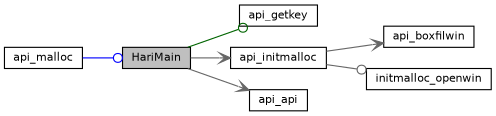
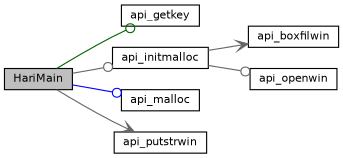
(98, 58) -> (92, 88)
(205, 58) -> (88, 71)
(429, 79) -> (294, 79)
(278, 100) -> (160, 143)
